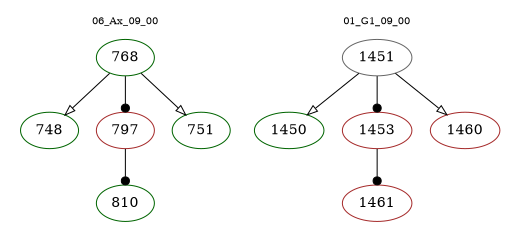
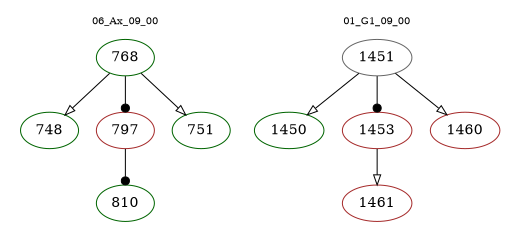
(377, 163) -> (377, 162)
